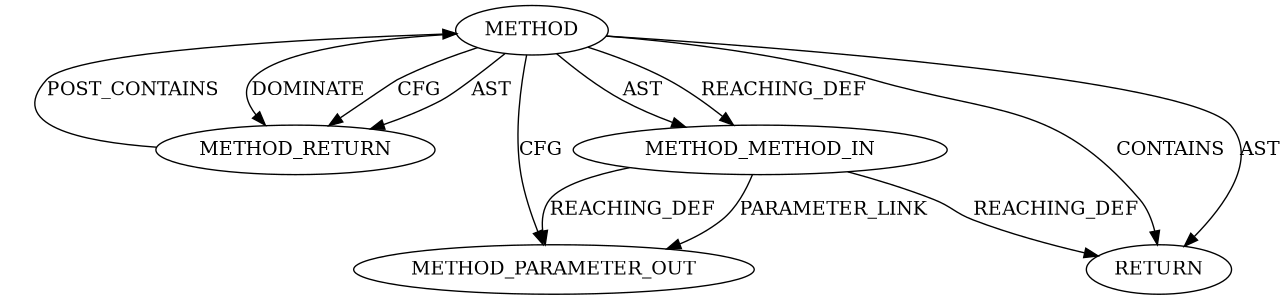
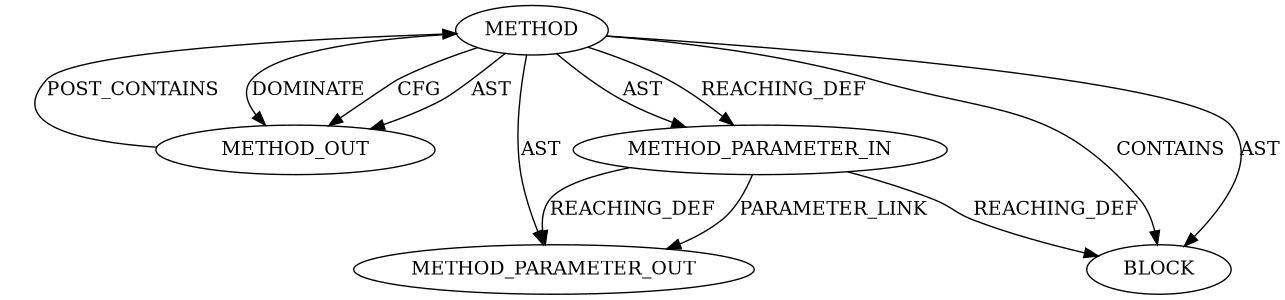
(295, 150) -> (295, 150)
(541, 150) -> (541, 150)
(760, 150) -> (760, 150)
(1159, 270) -> (1159, 270)
